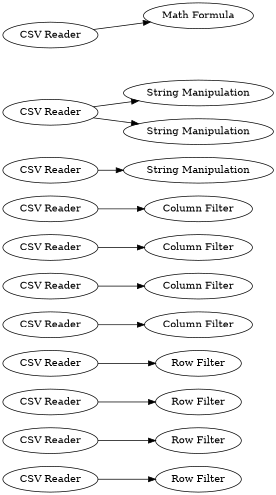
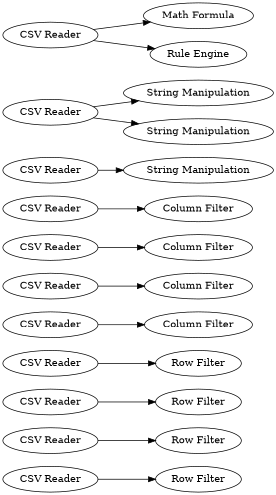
none -> (198, 54)
